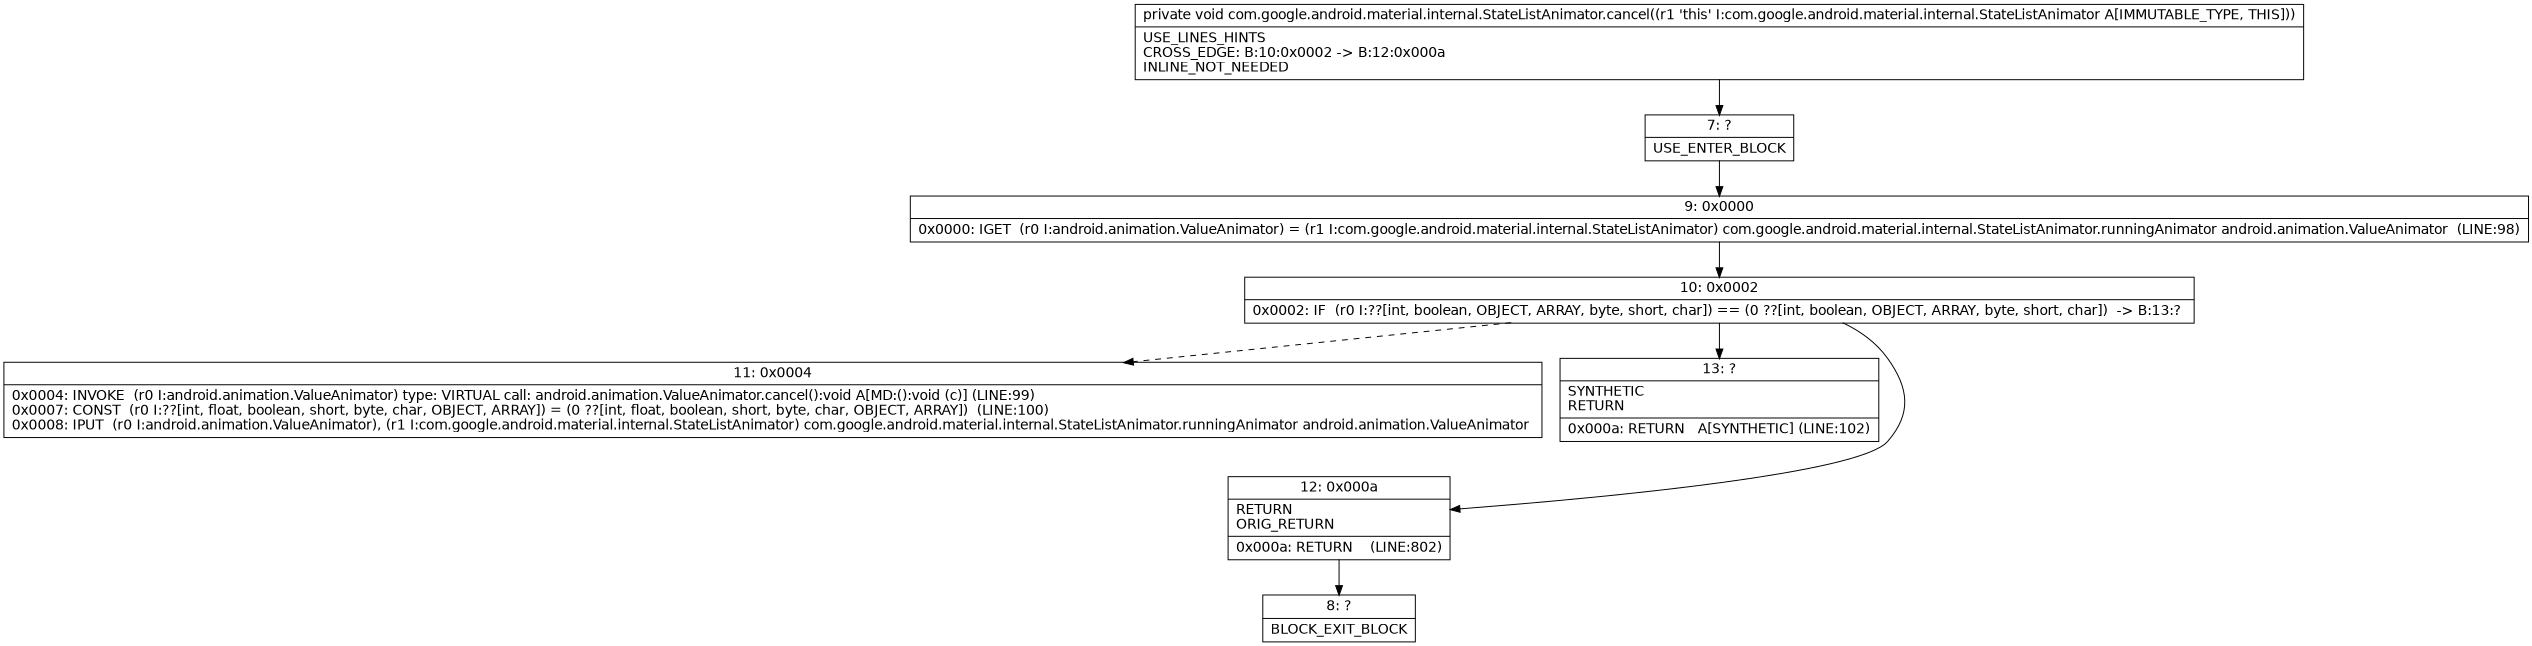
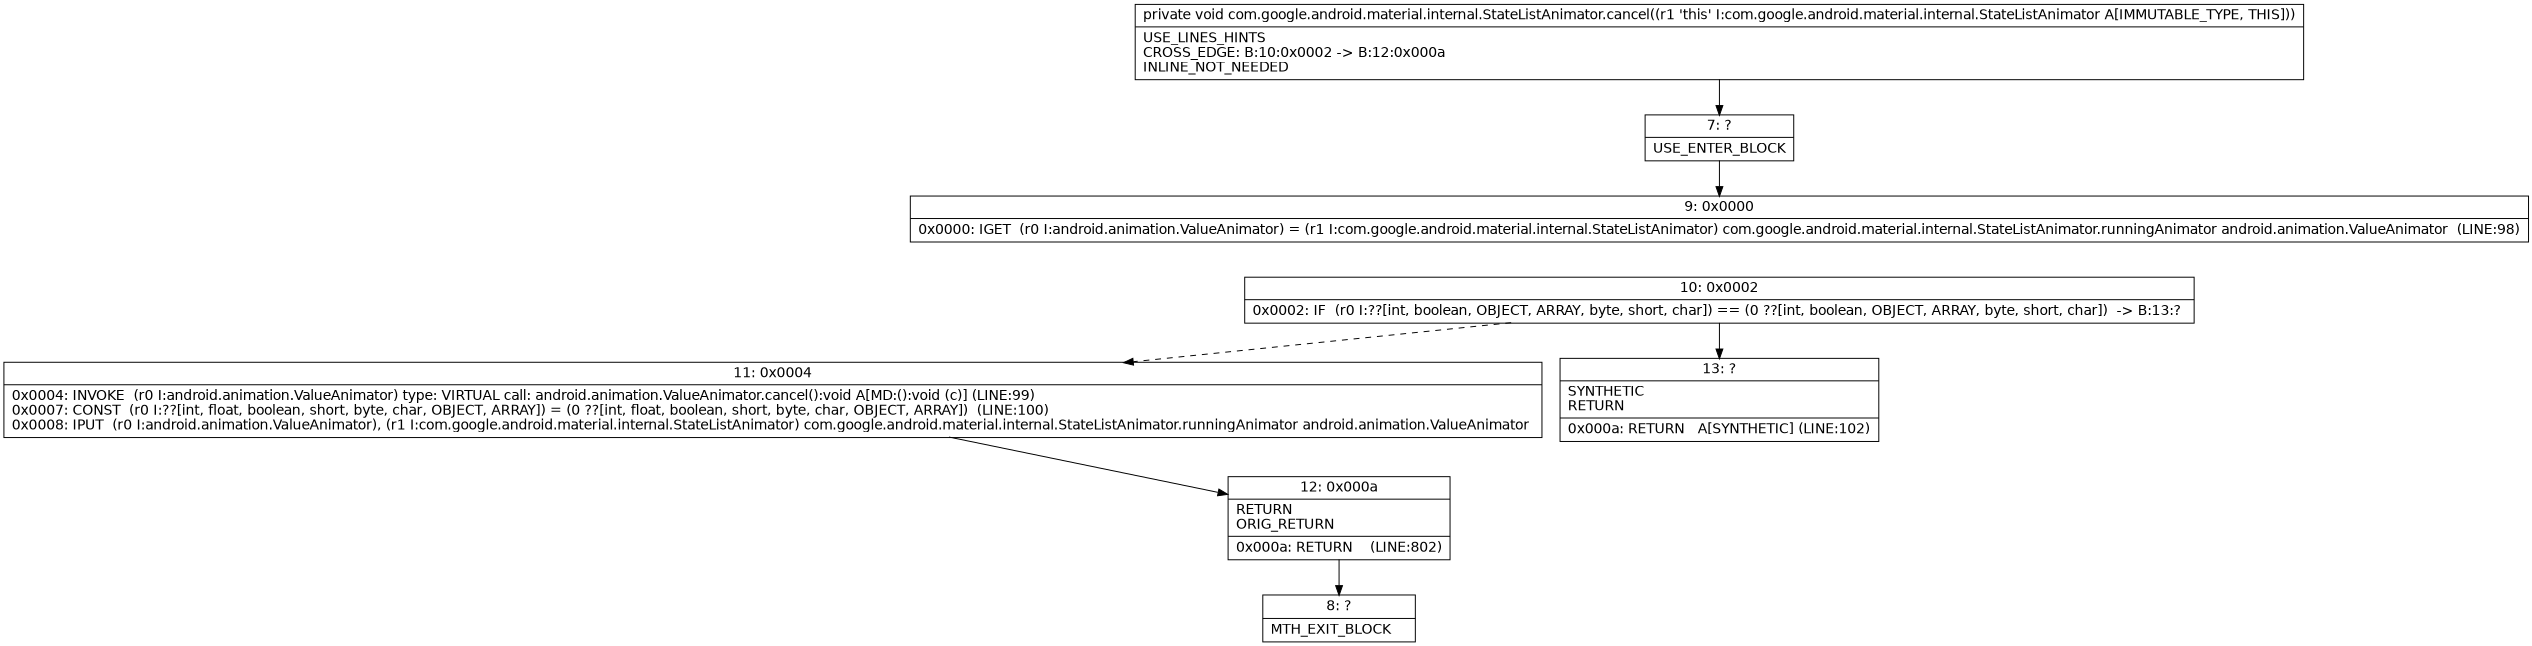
(1719, 255) -> none
(1751, 478) -> (1083, 465)
(1339, 630) -> (1331, 630)
